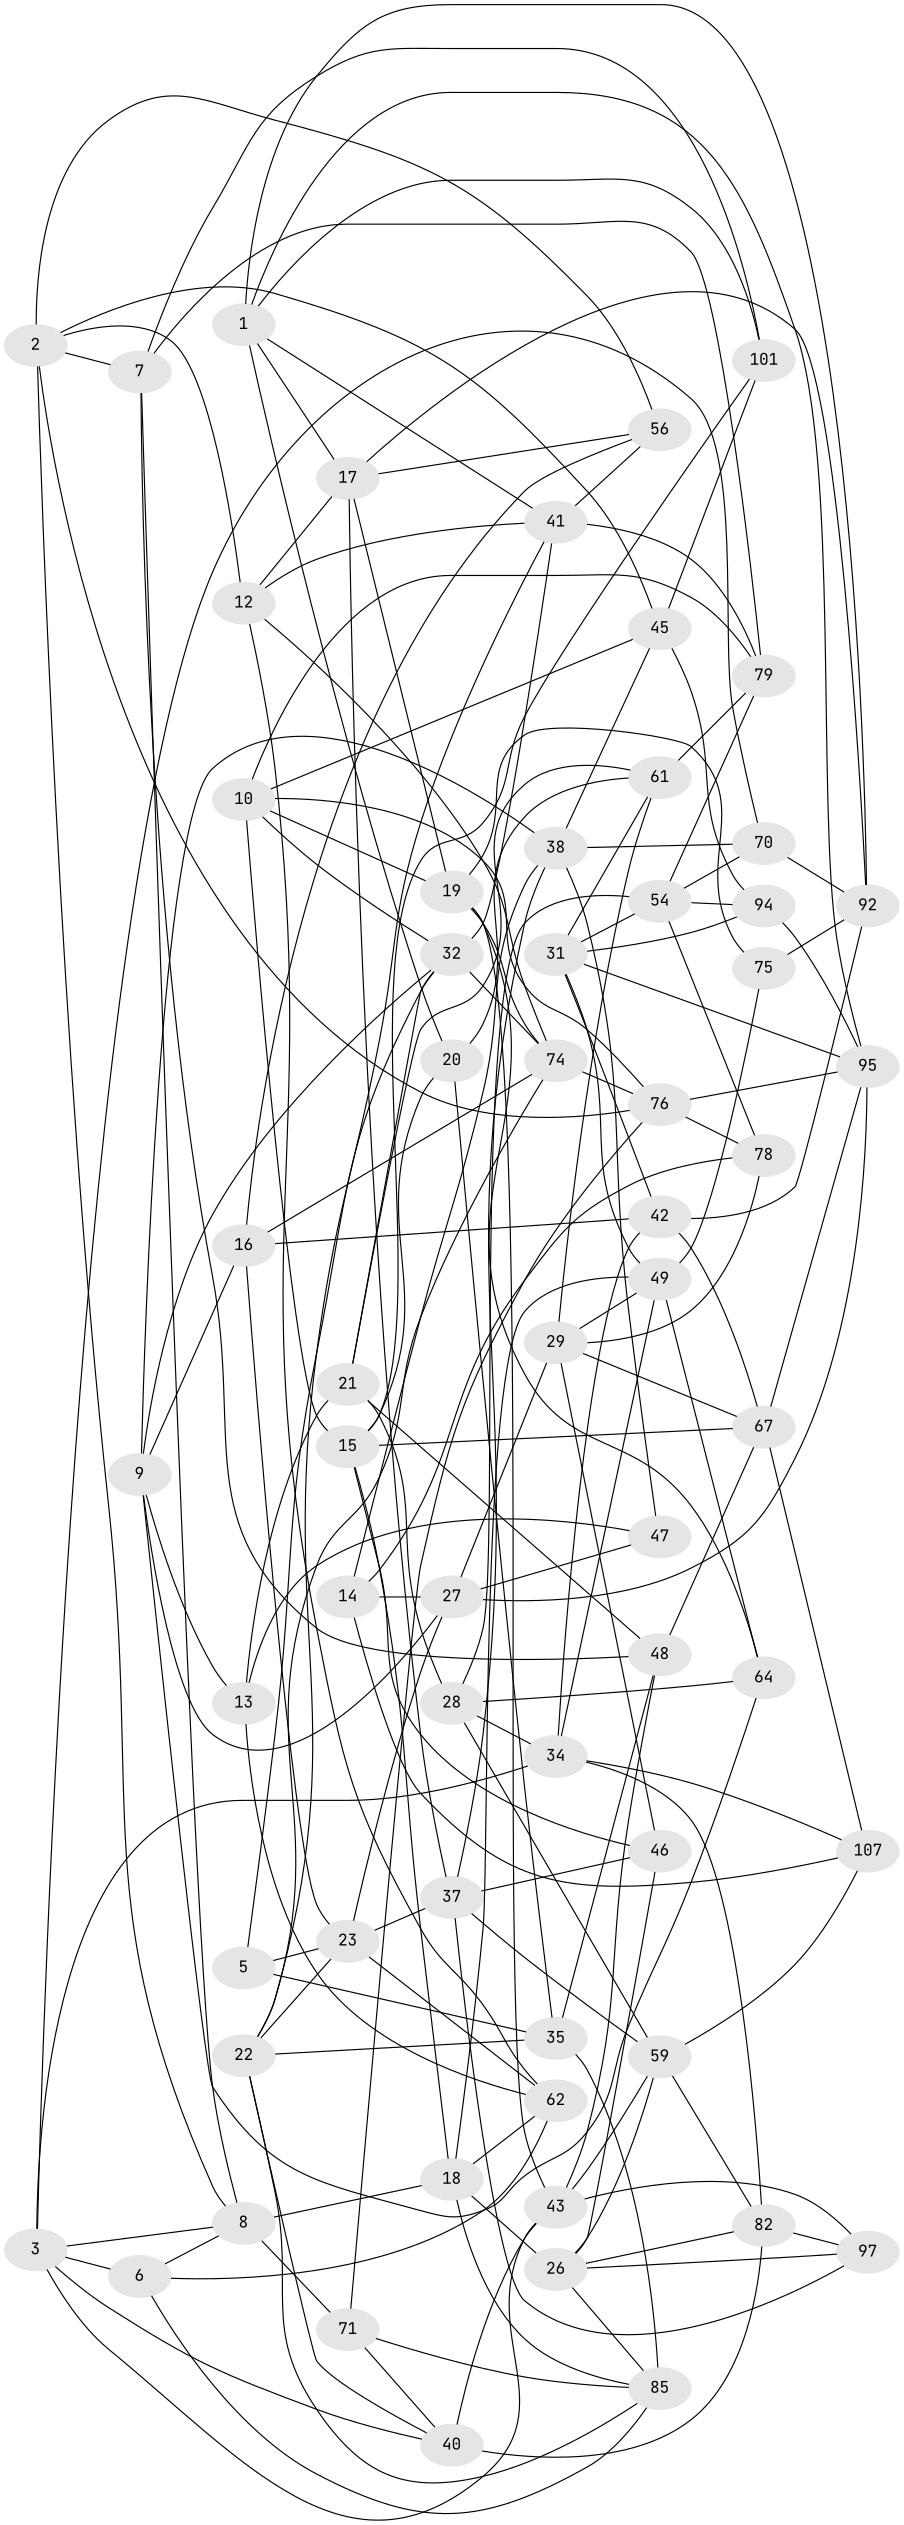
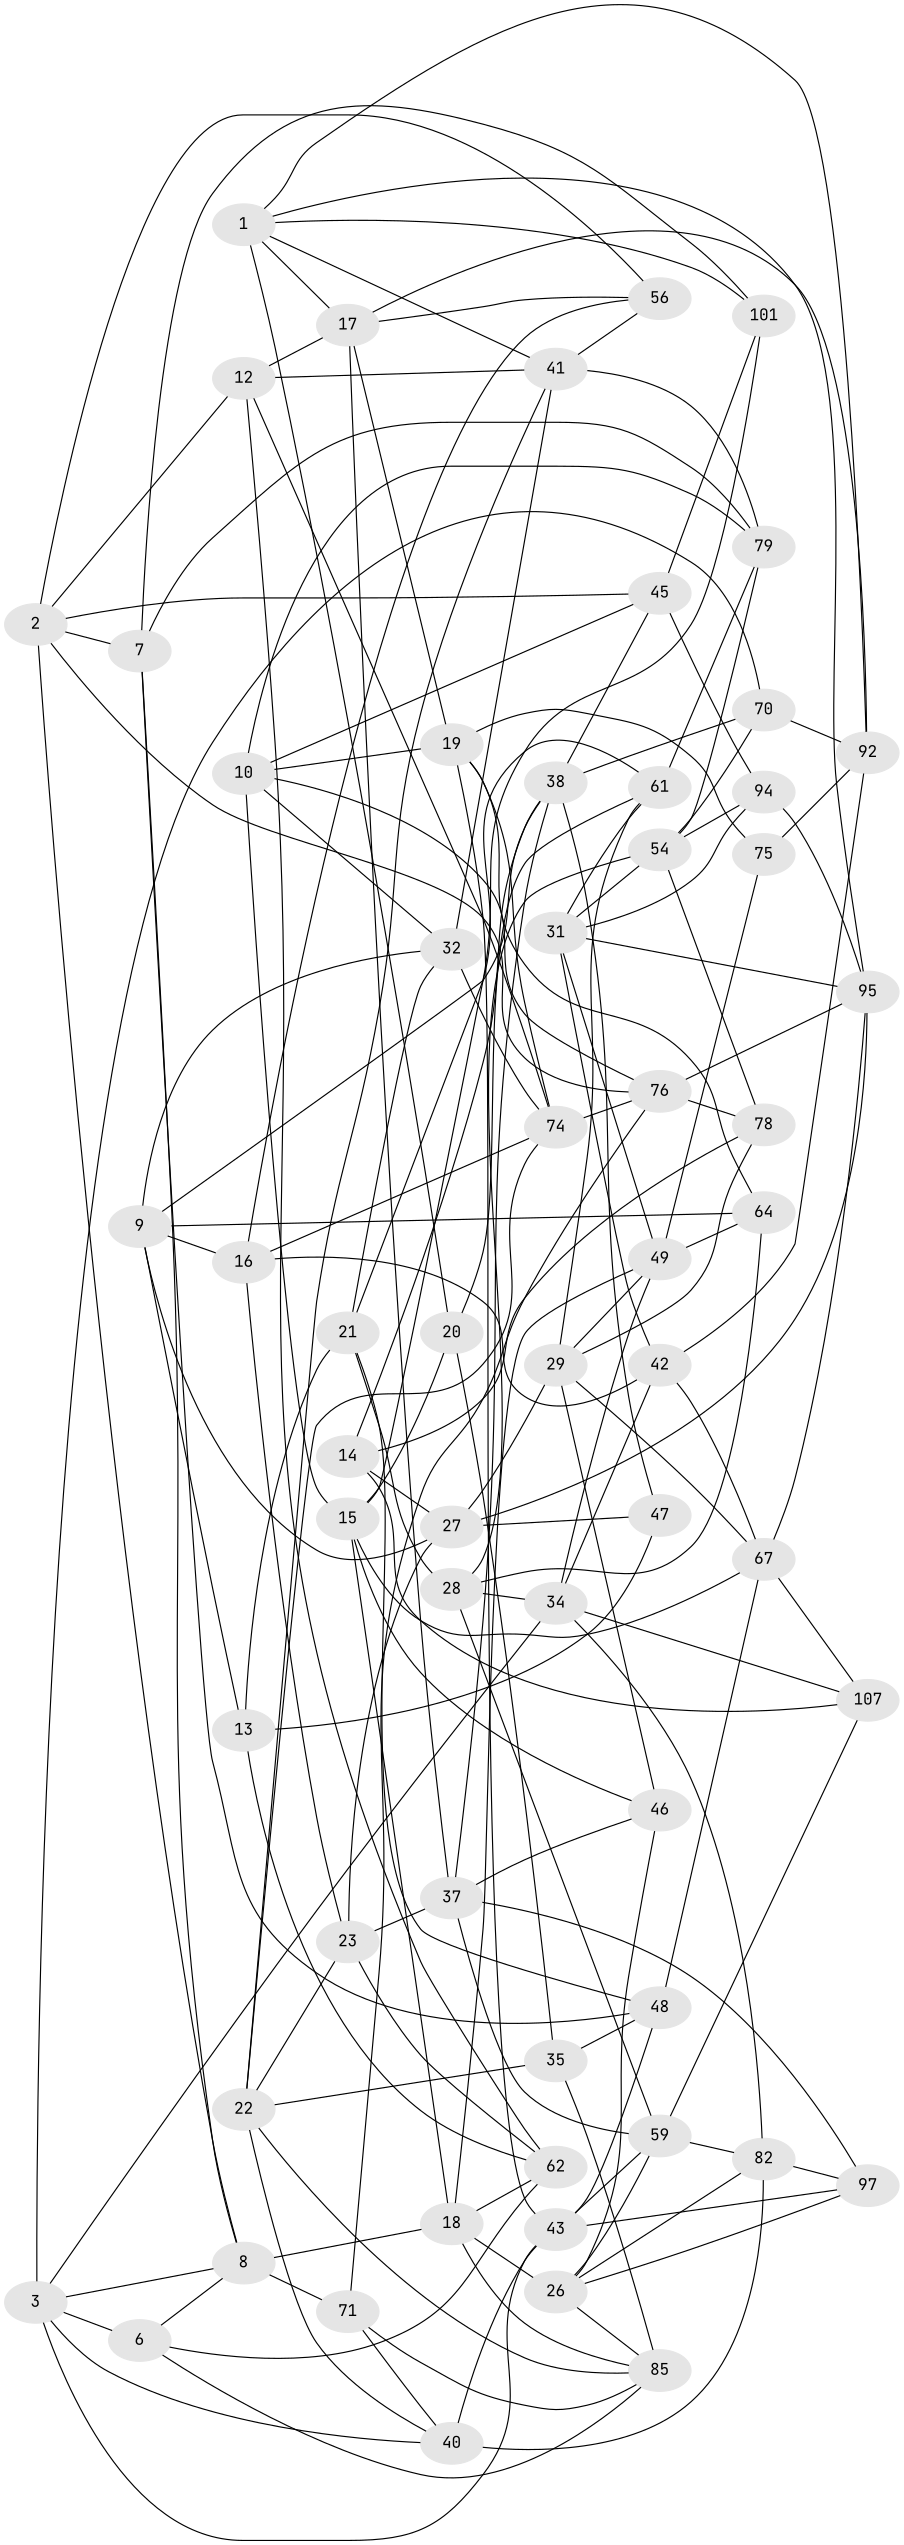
(244, 1968) -> none
